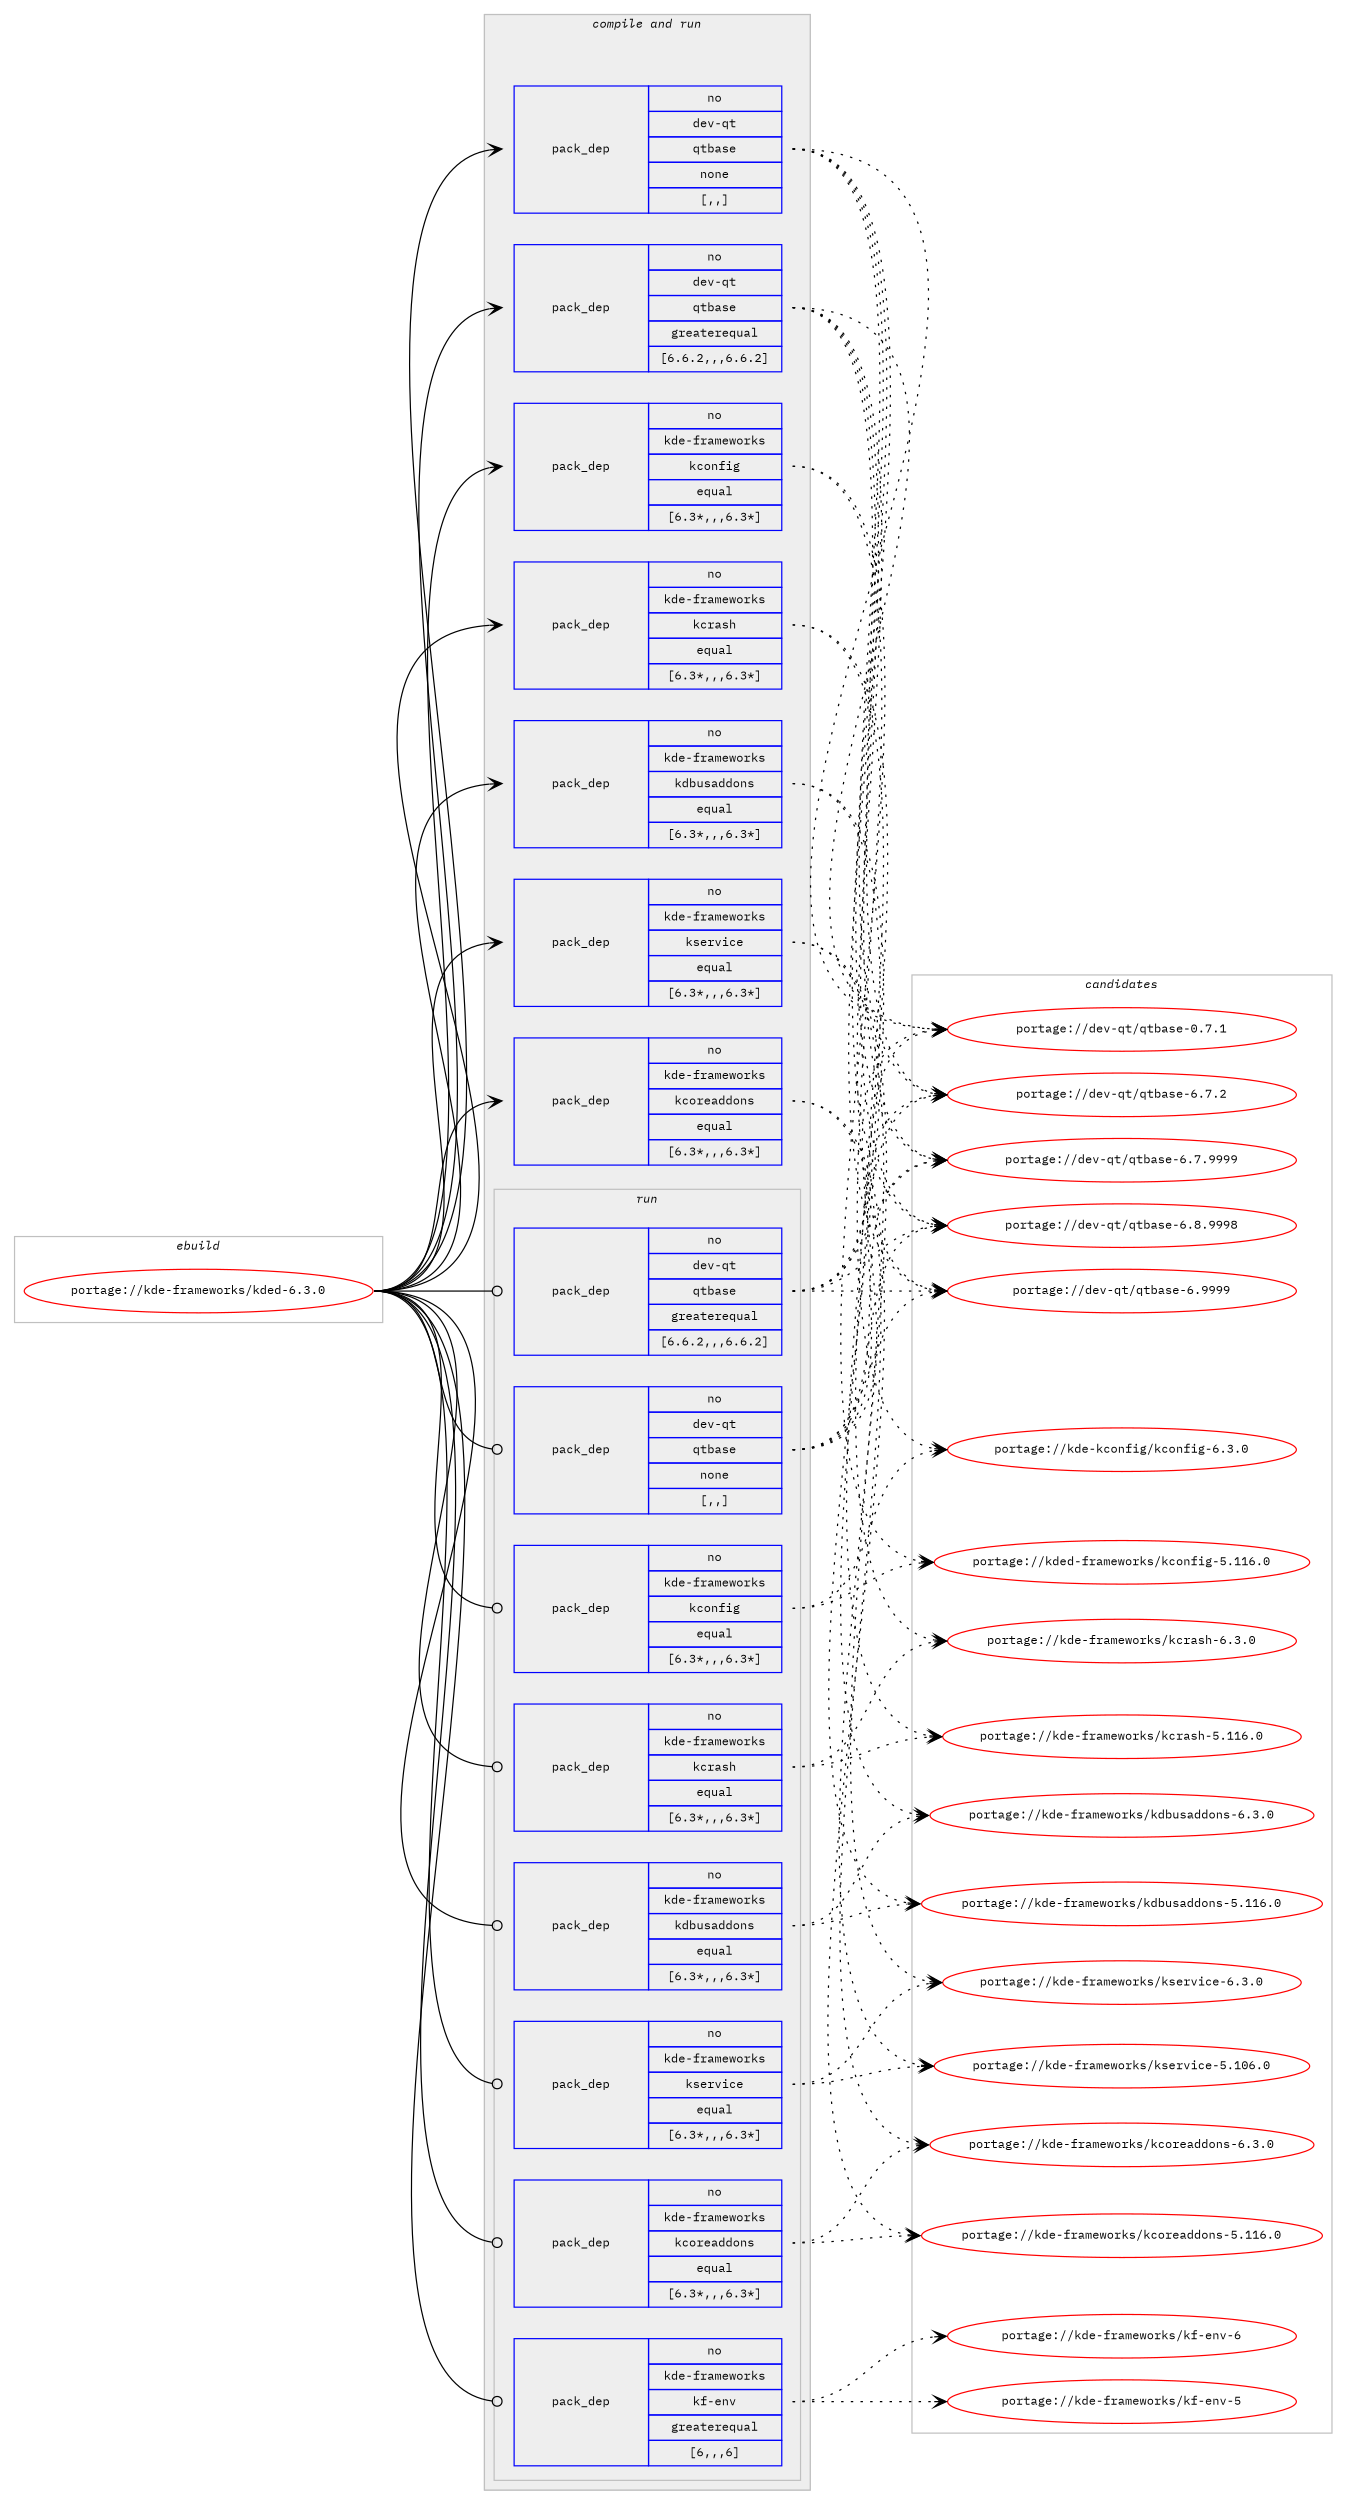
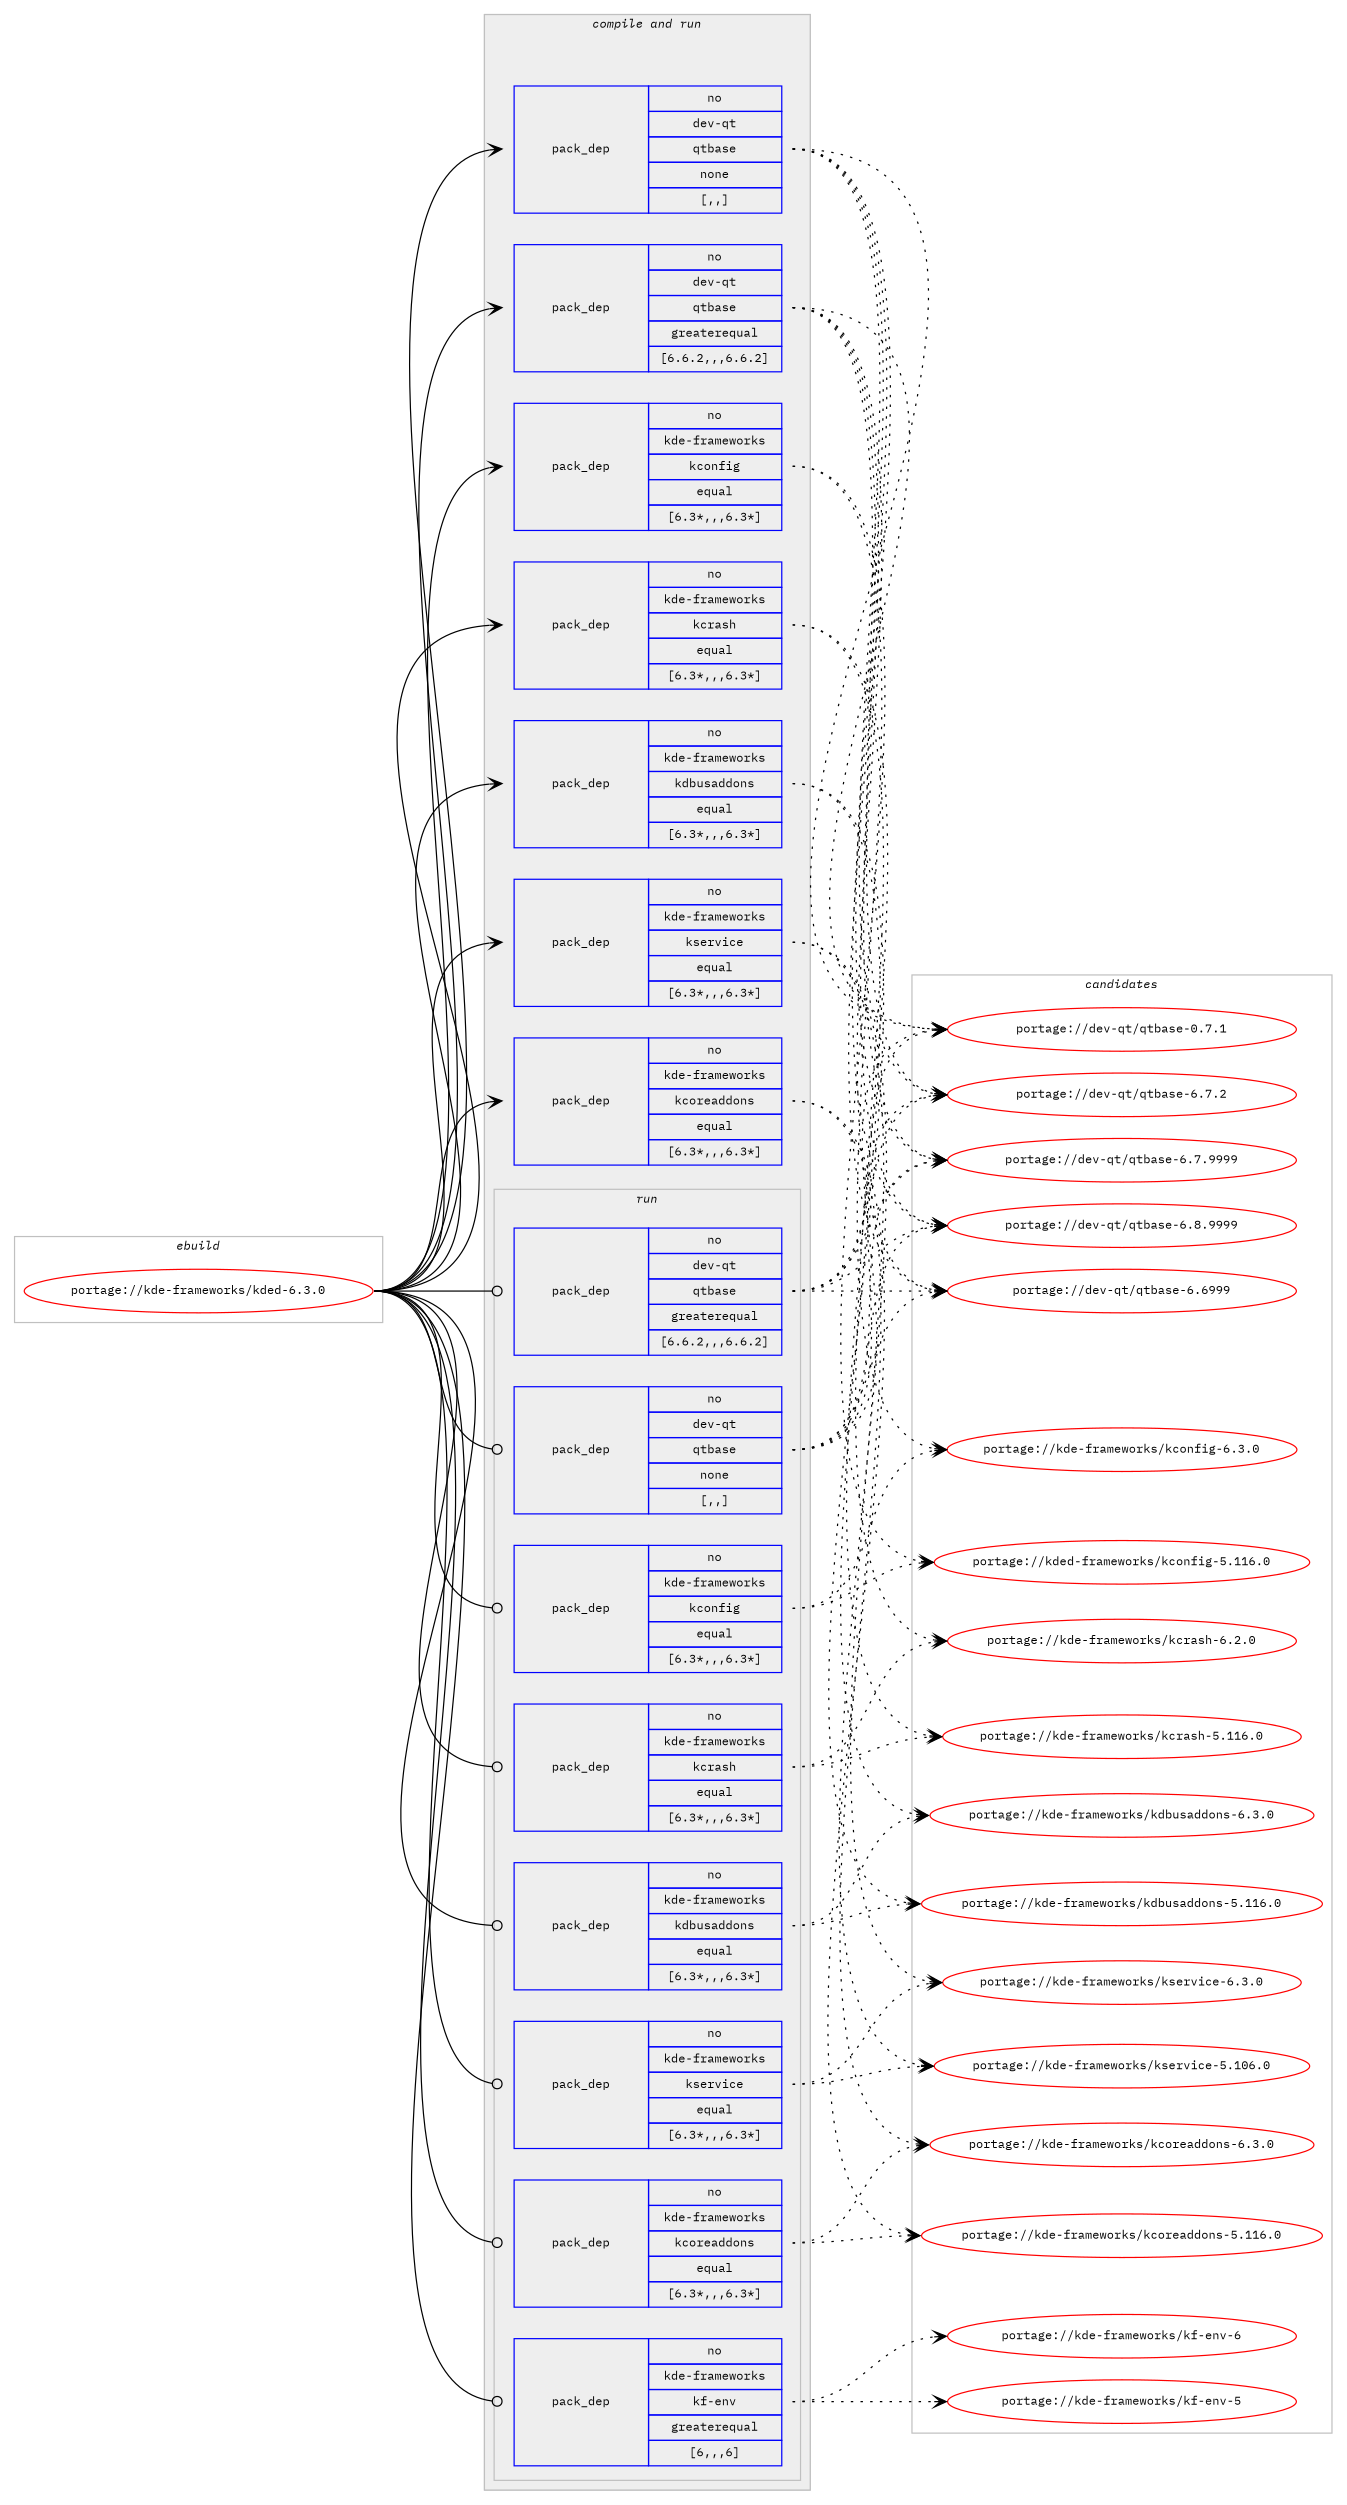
(1122, 1226) -> (1122, 1226)
(1122, 1291) -> (1122, 1291)
(1122, 1450) -> (1122, 1450)
(1122, 1641) -> (1122, 1641)
